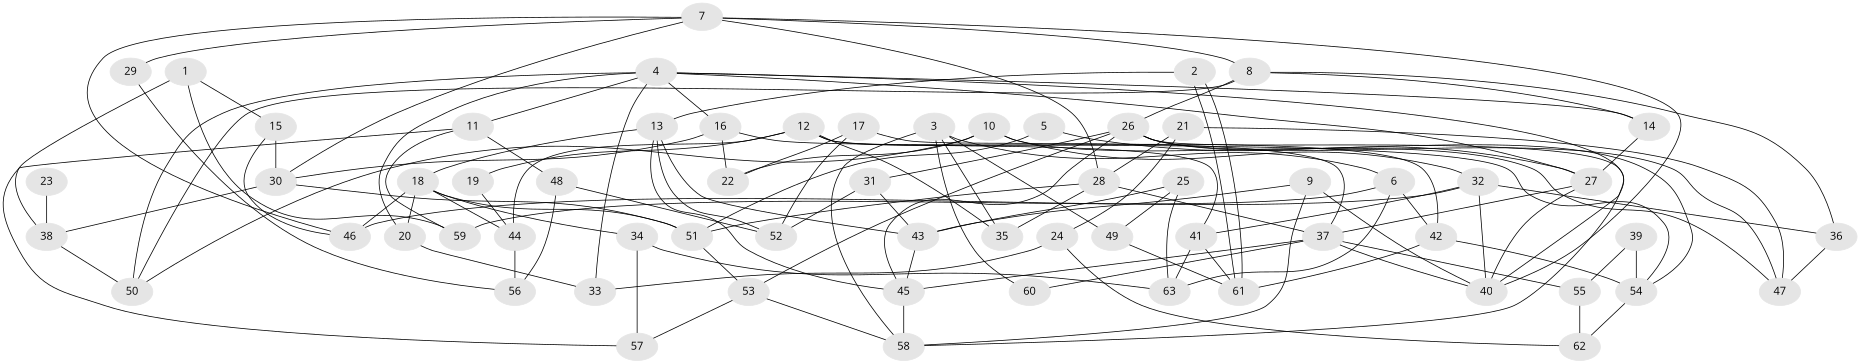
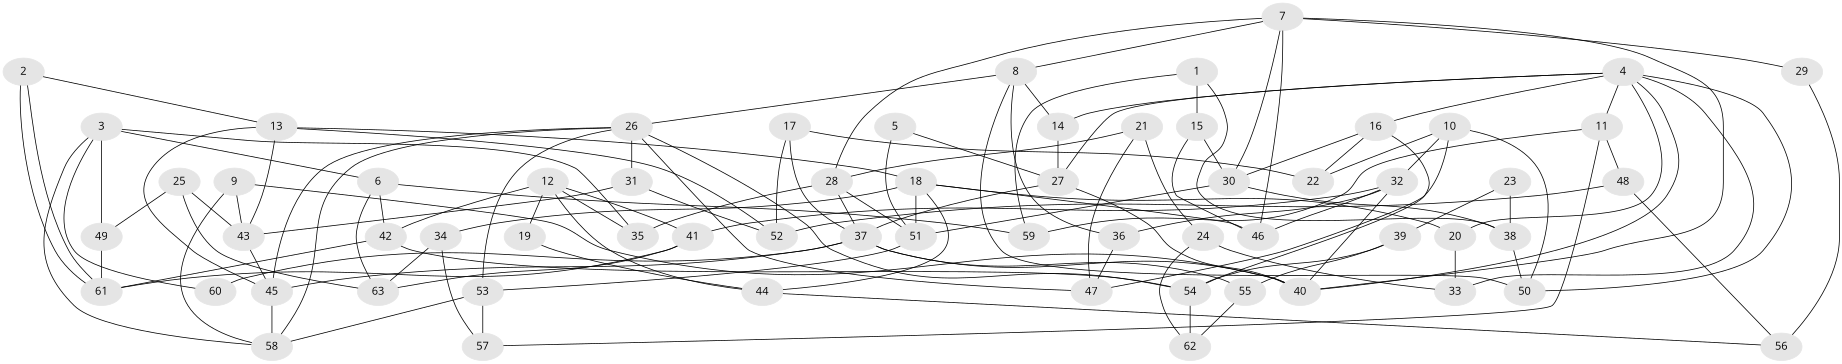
none -> (1455, 209)
